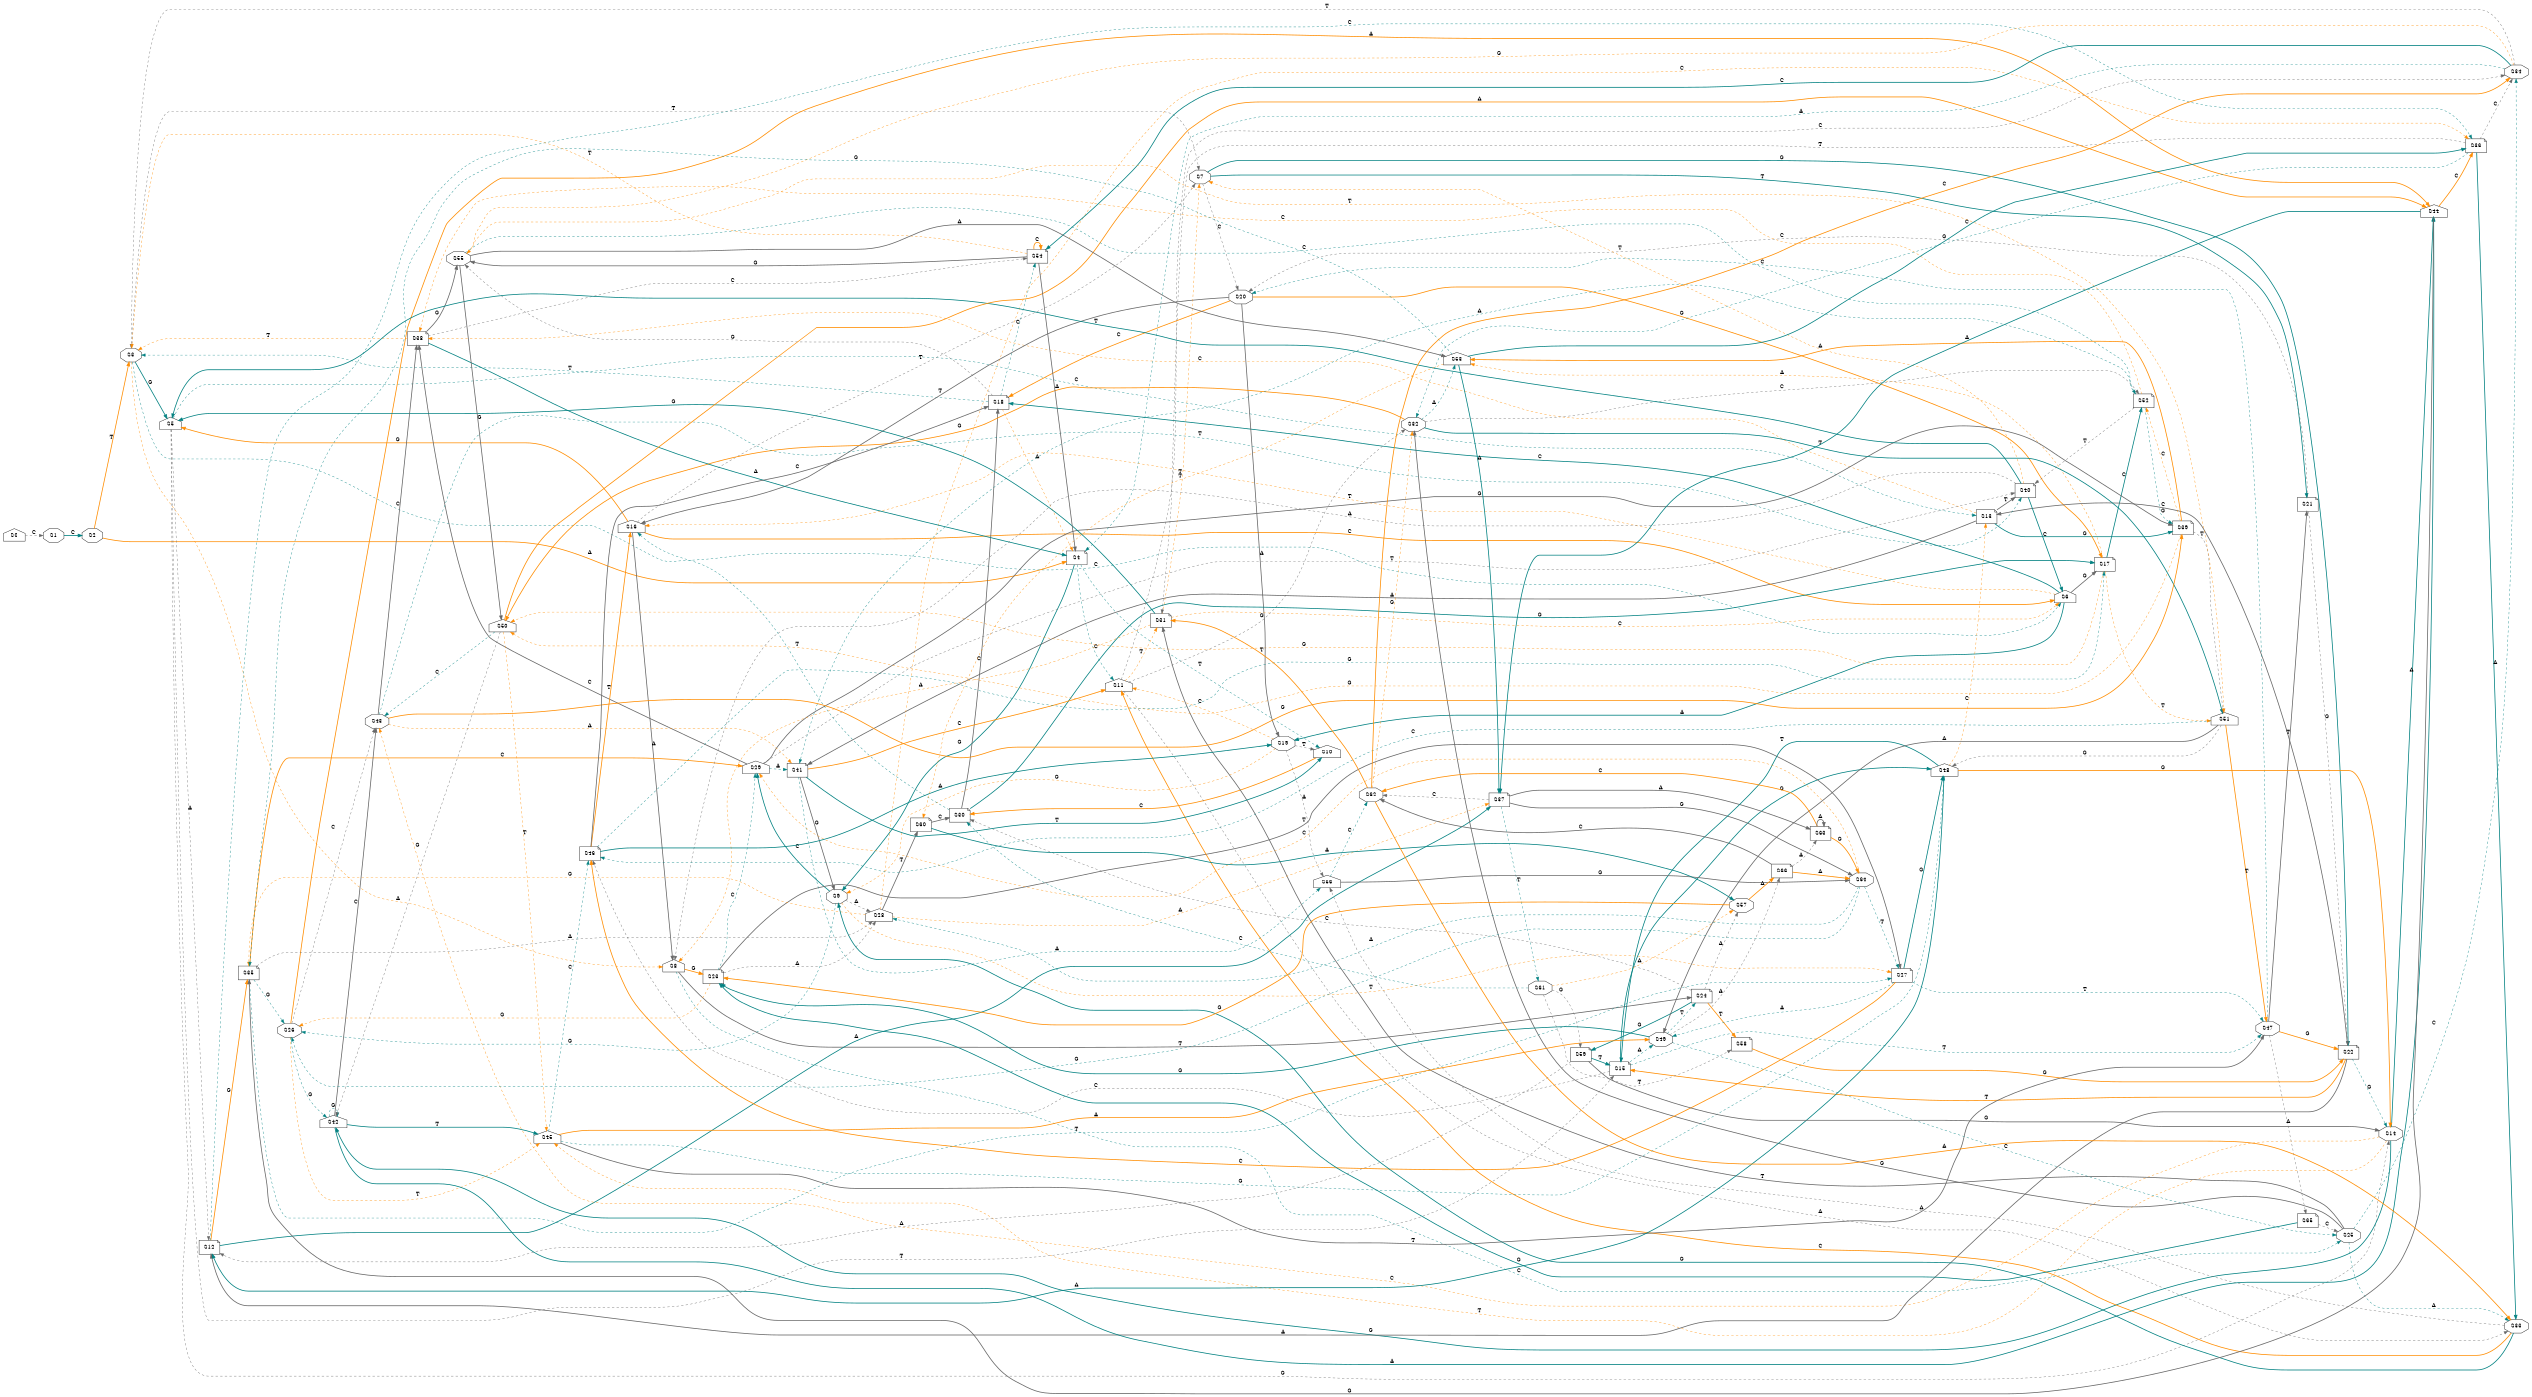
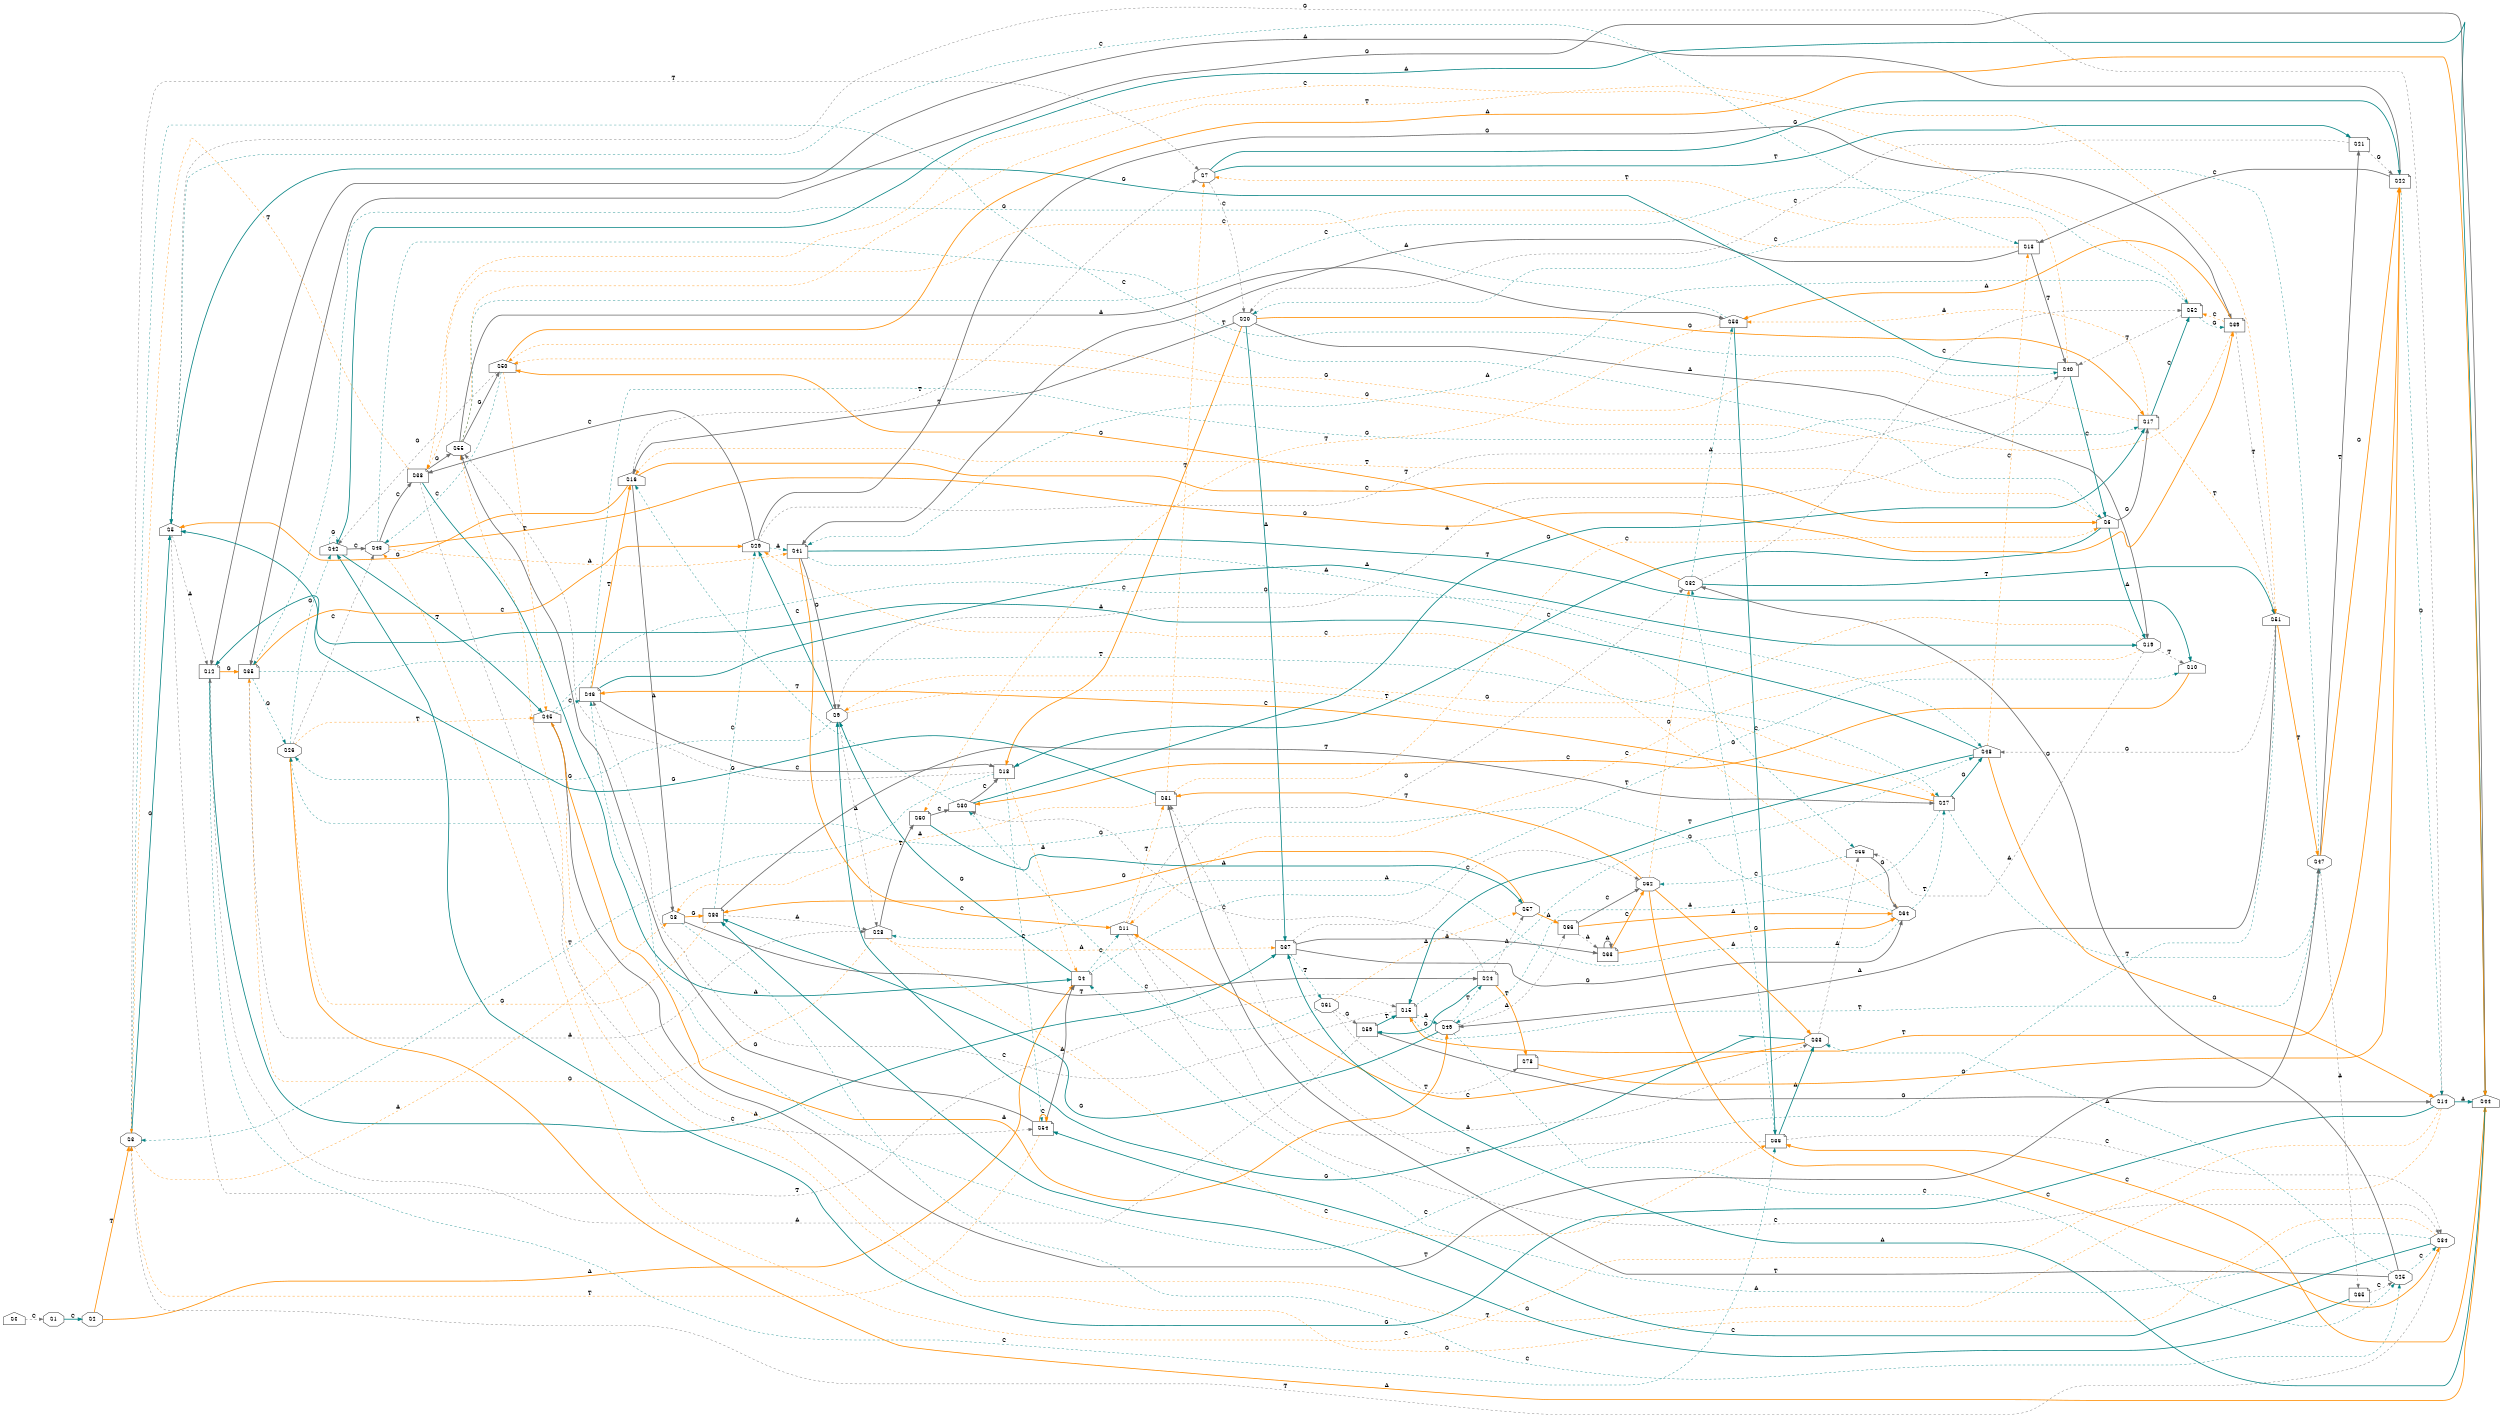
(1096, 321) -> (1124, 179)
(1208, 496) -> (1446, 541)
(2080, 537) -> none
(1490, 576) -> (1271, 631)
(960, 815) -> (962, 806)
(1718, 855) -> (1676, 845)
(713, 977) -> (713, 915)
(1742, 1044) -> (1528, 1062)
